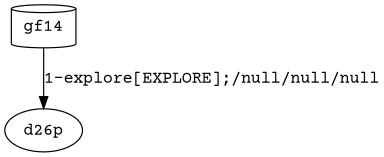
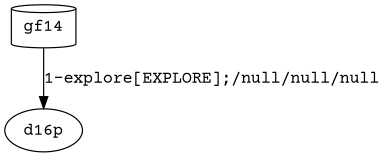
(44, 130) -> (44, 130)
